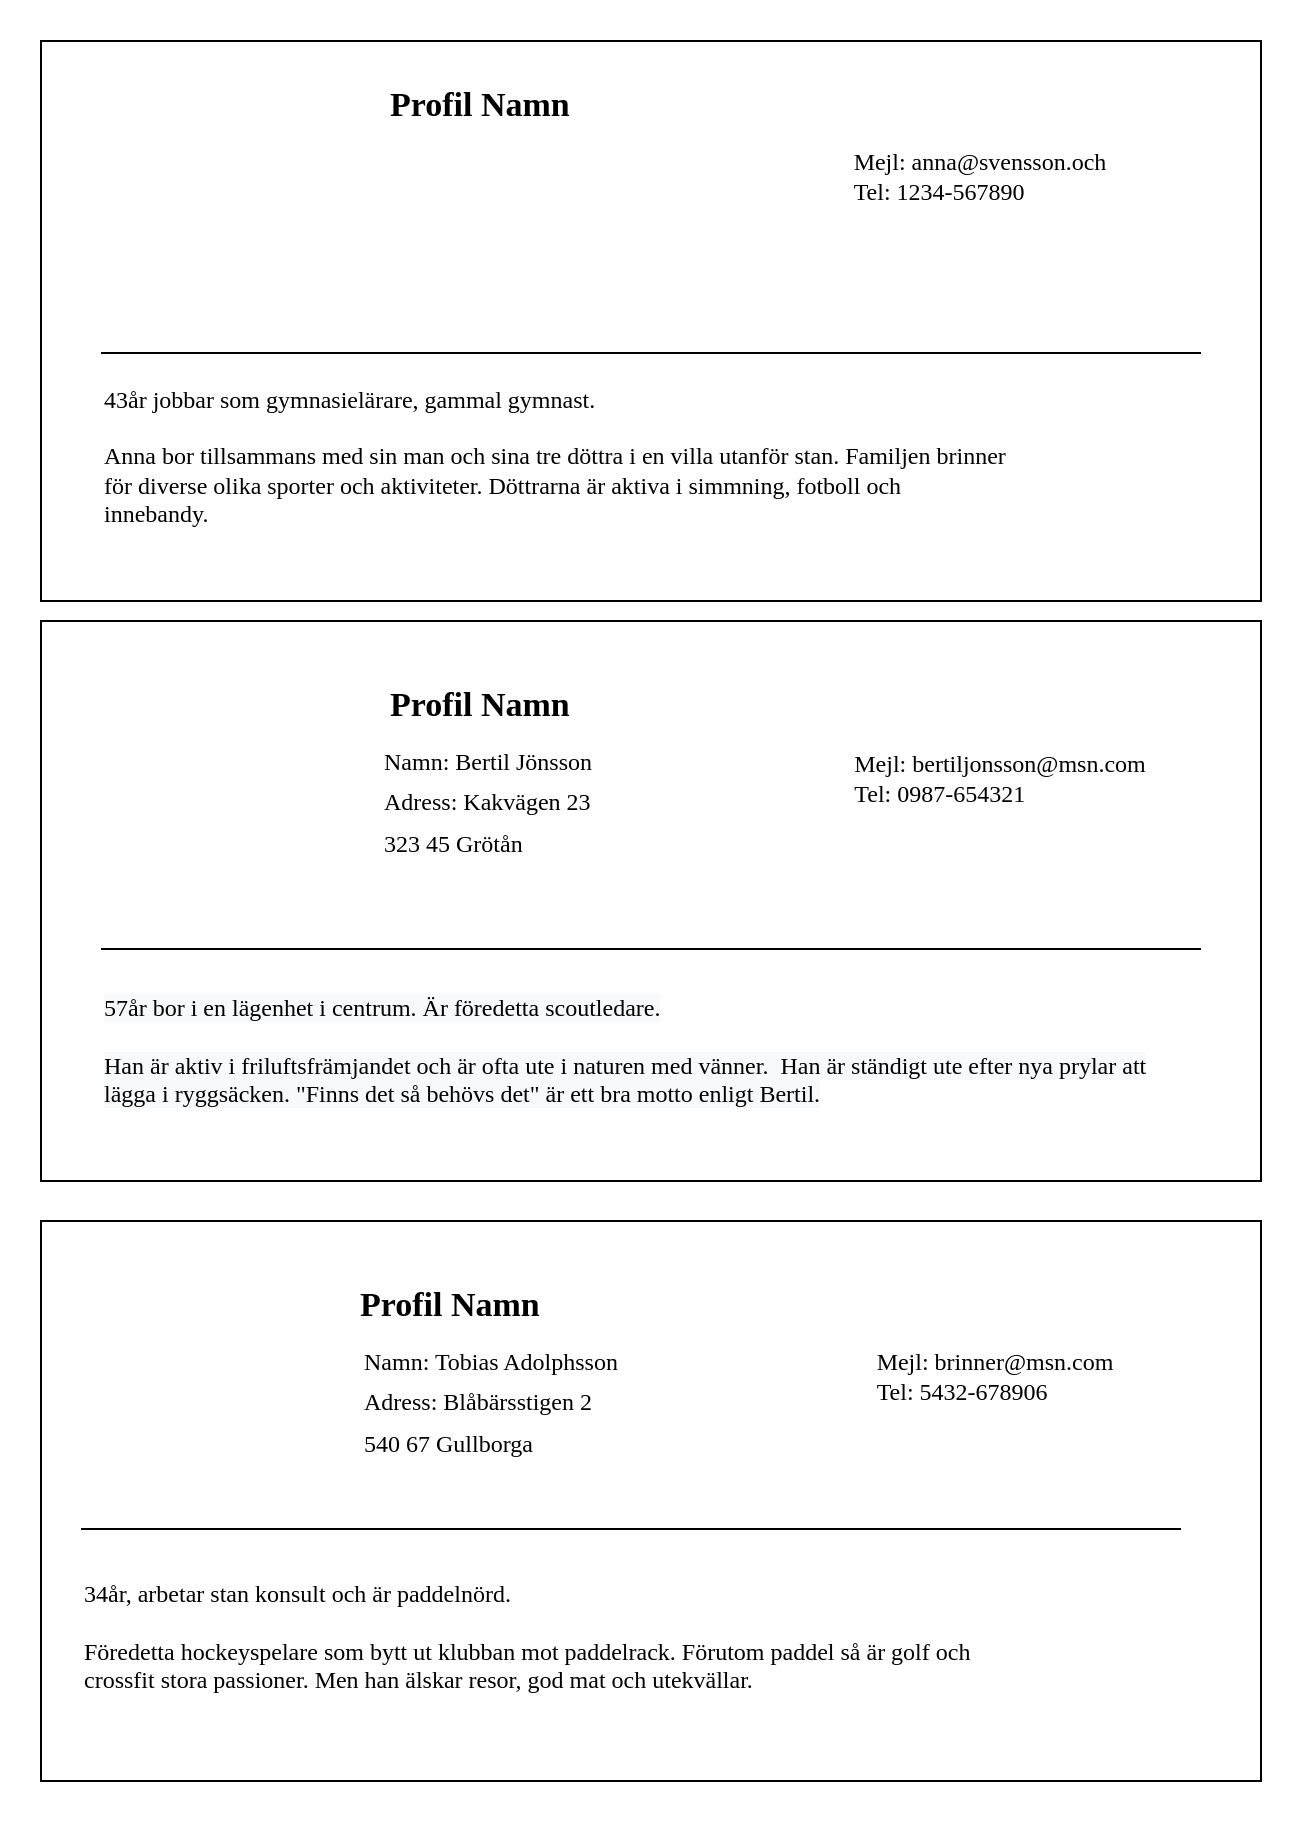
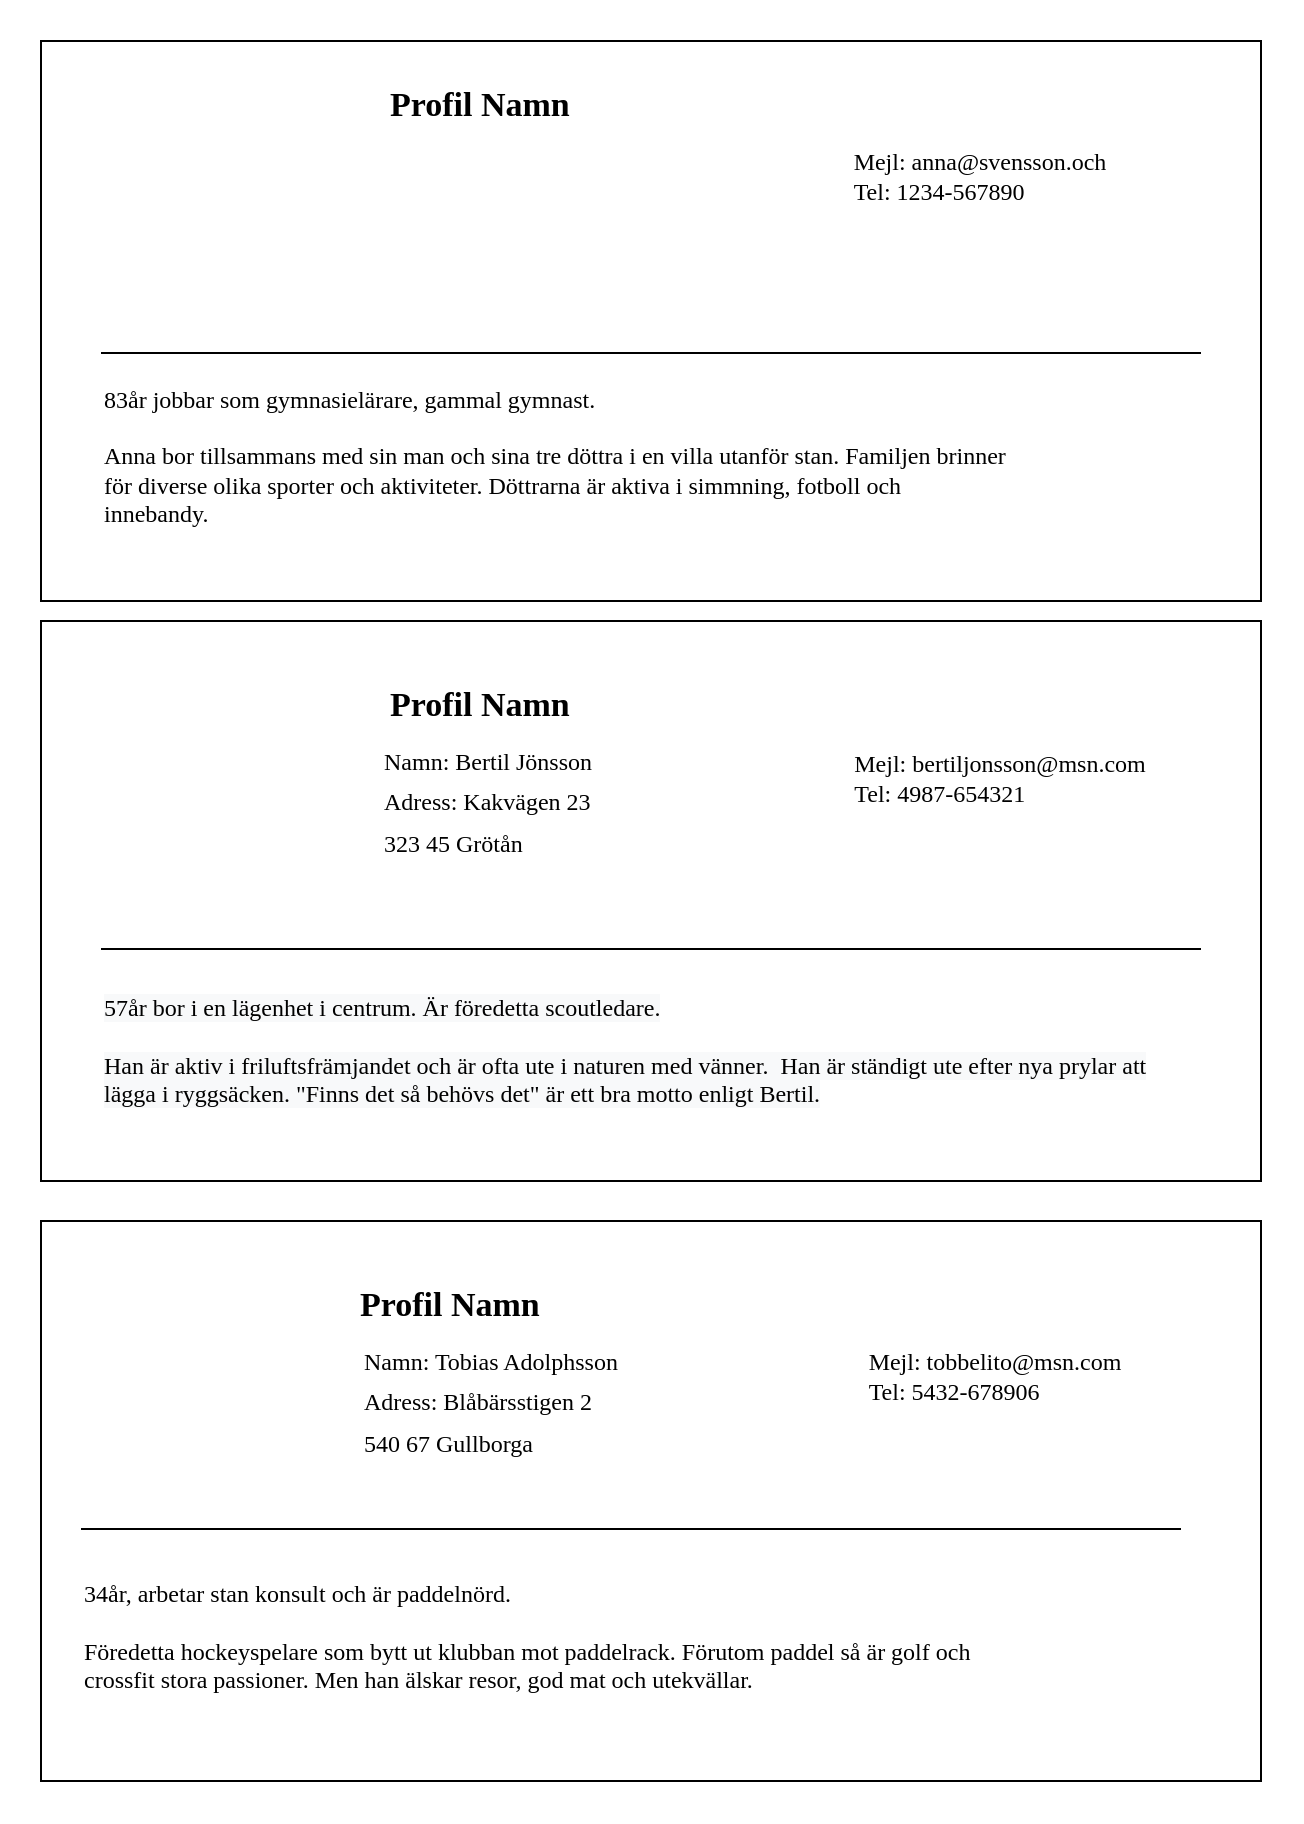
(558, 457) -> (558, 457)
(1001, 779) -> (1001, 779)
(996, 1377) -> (996, 1377)
